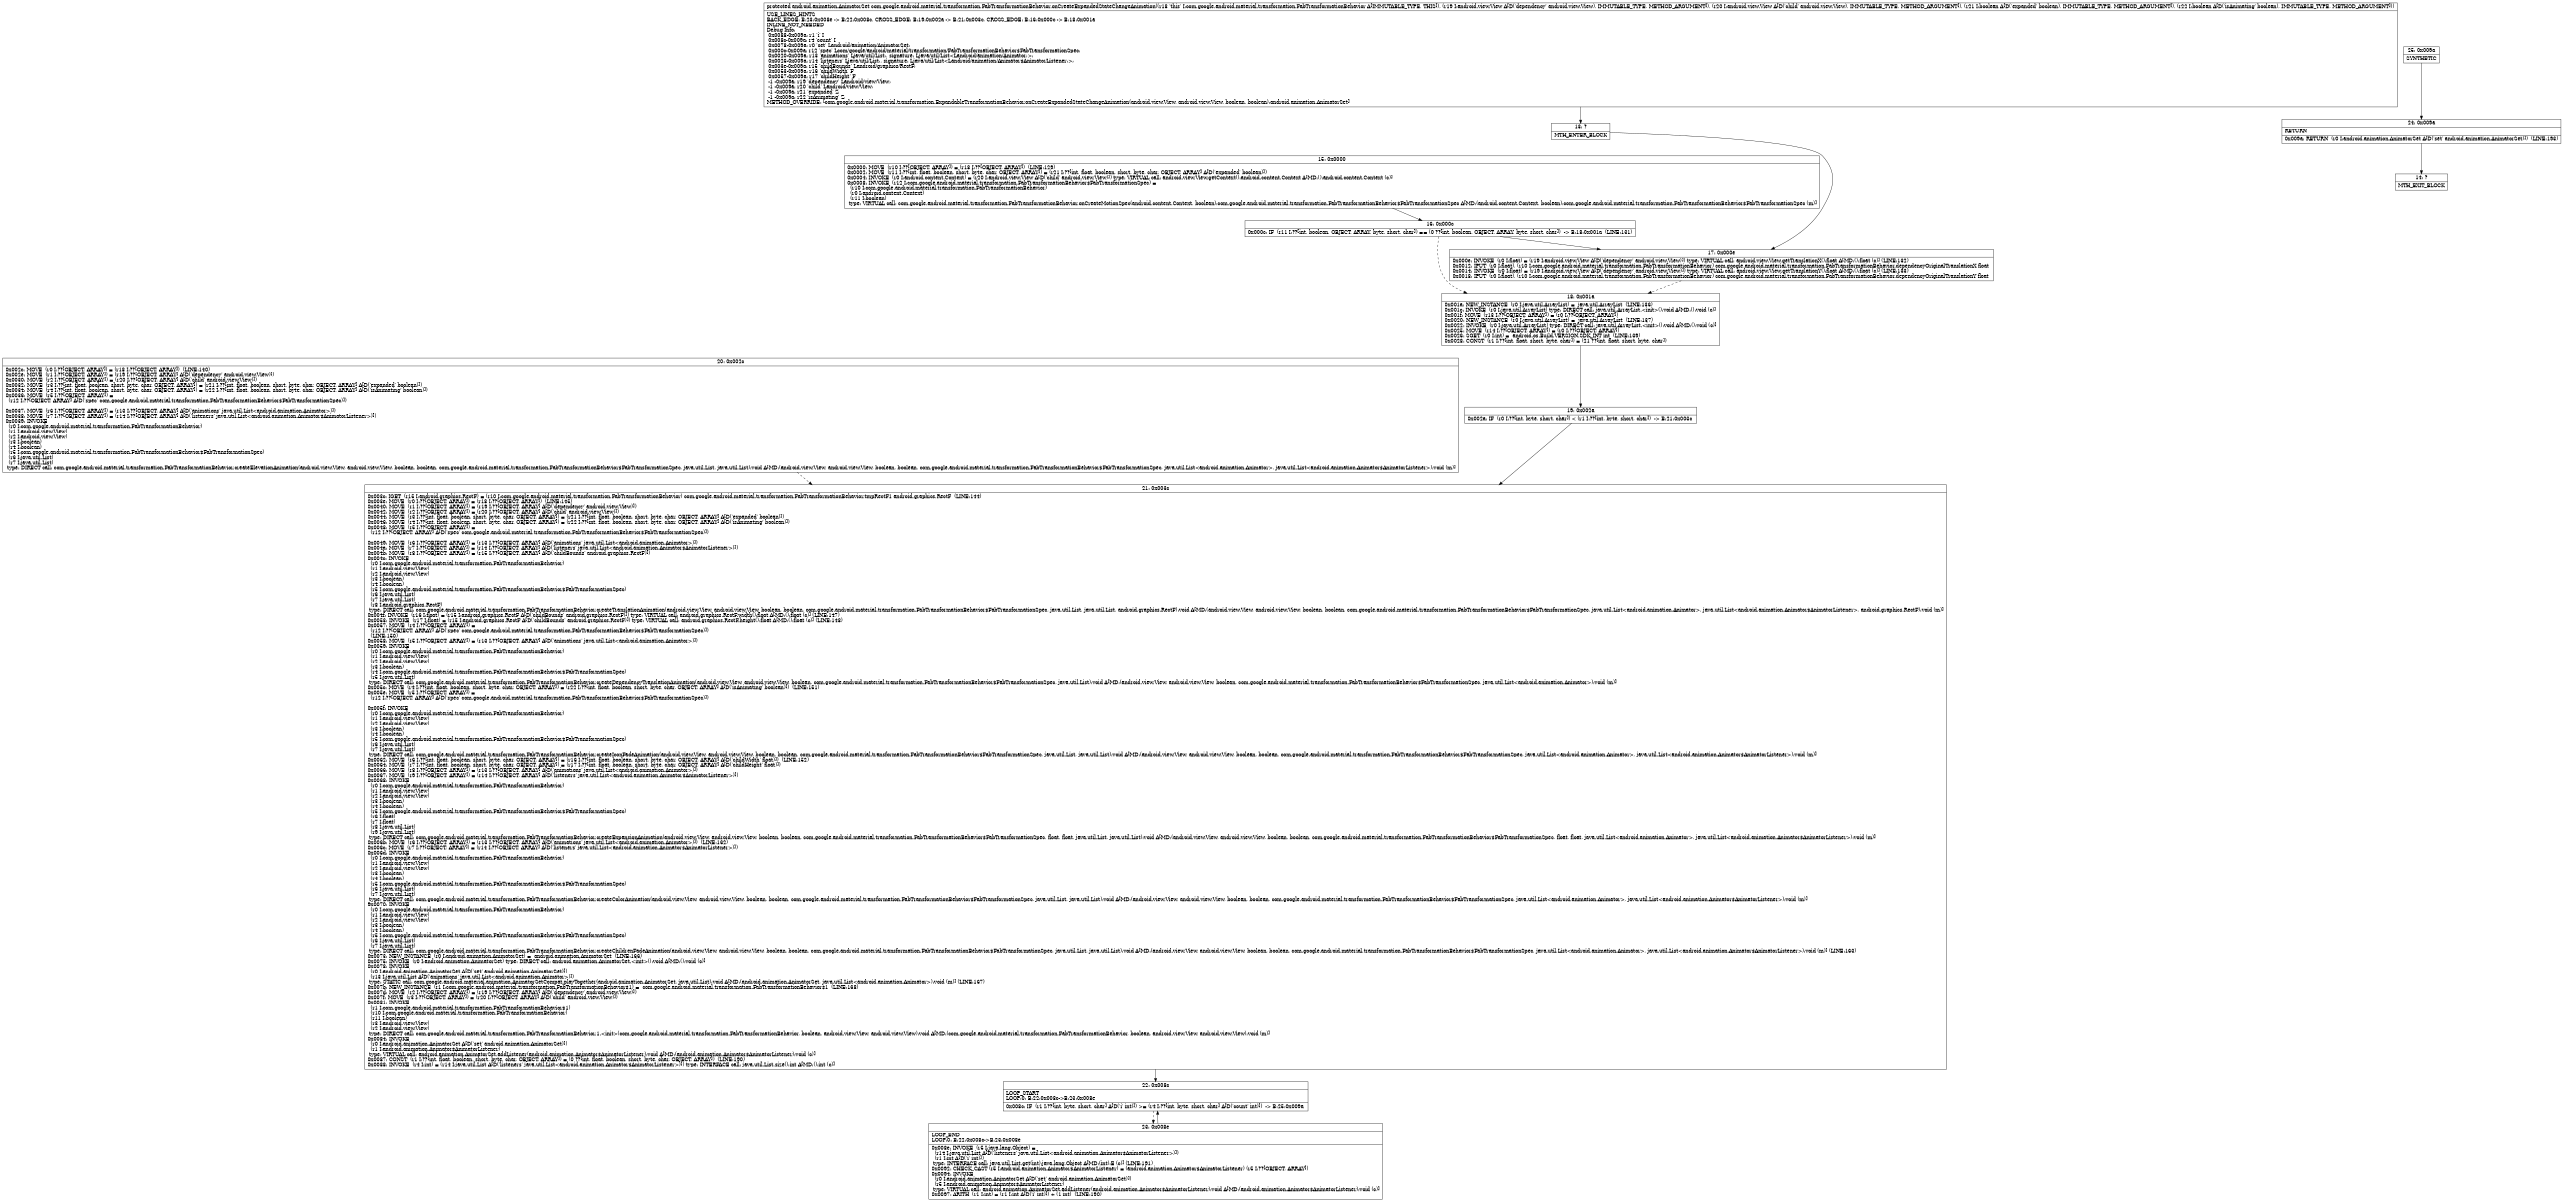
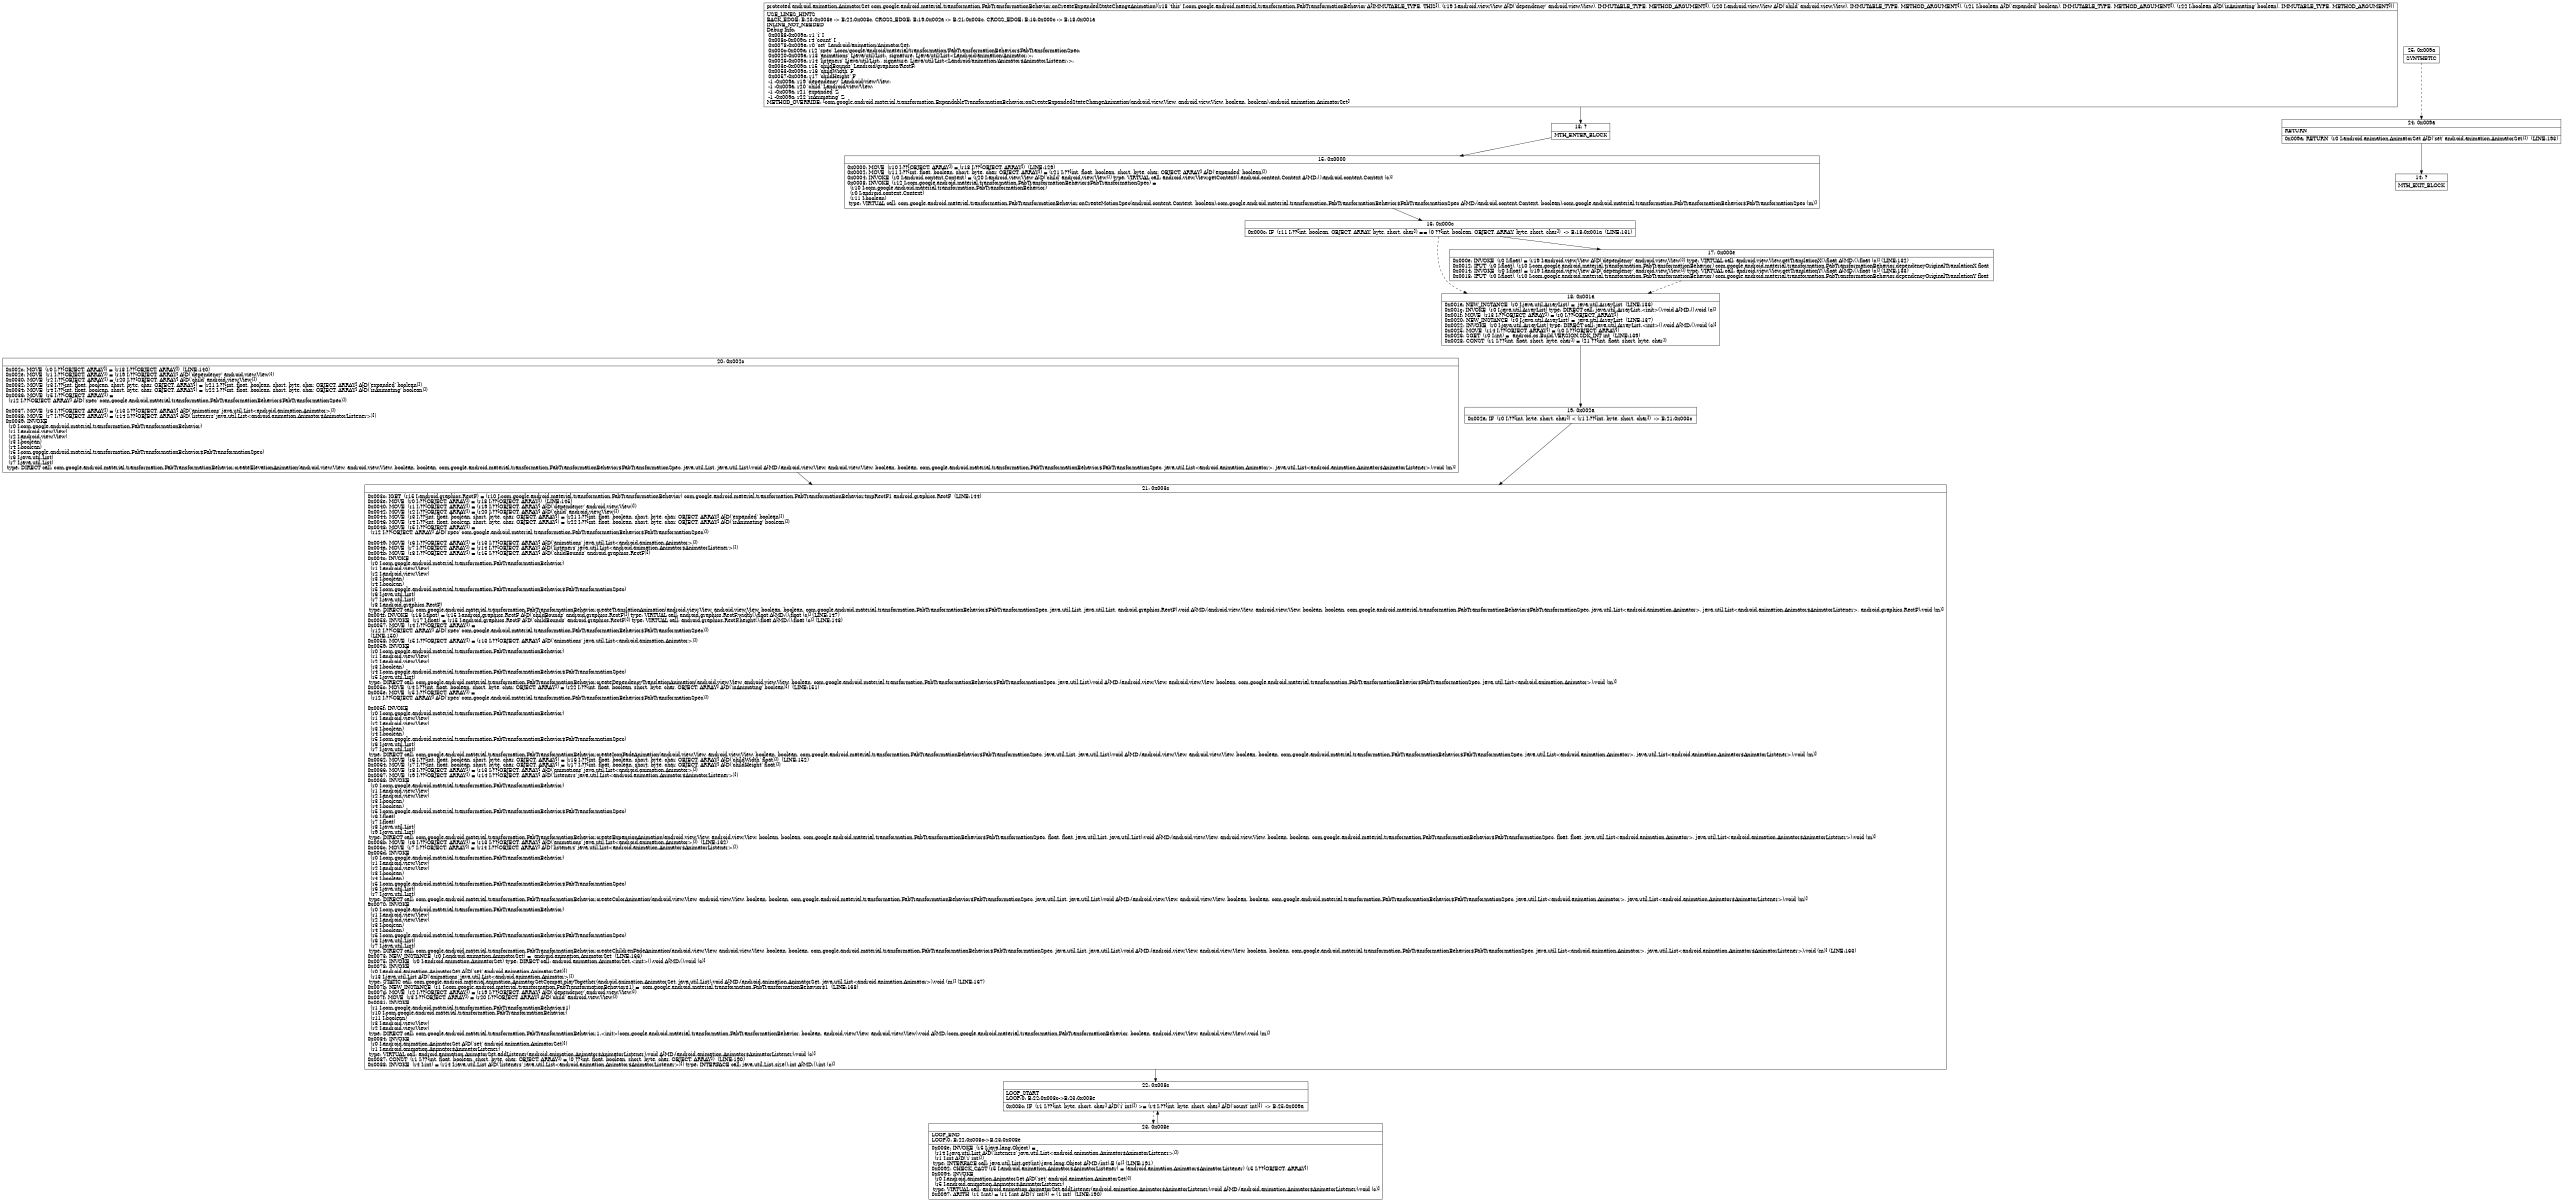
(2421, 89) -> (2421, 89)
(1777, 144) -> (1507, 146)
(803, 477) -> (803, 477)
